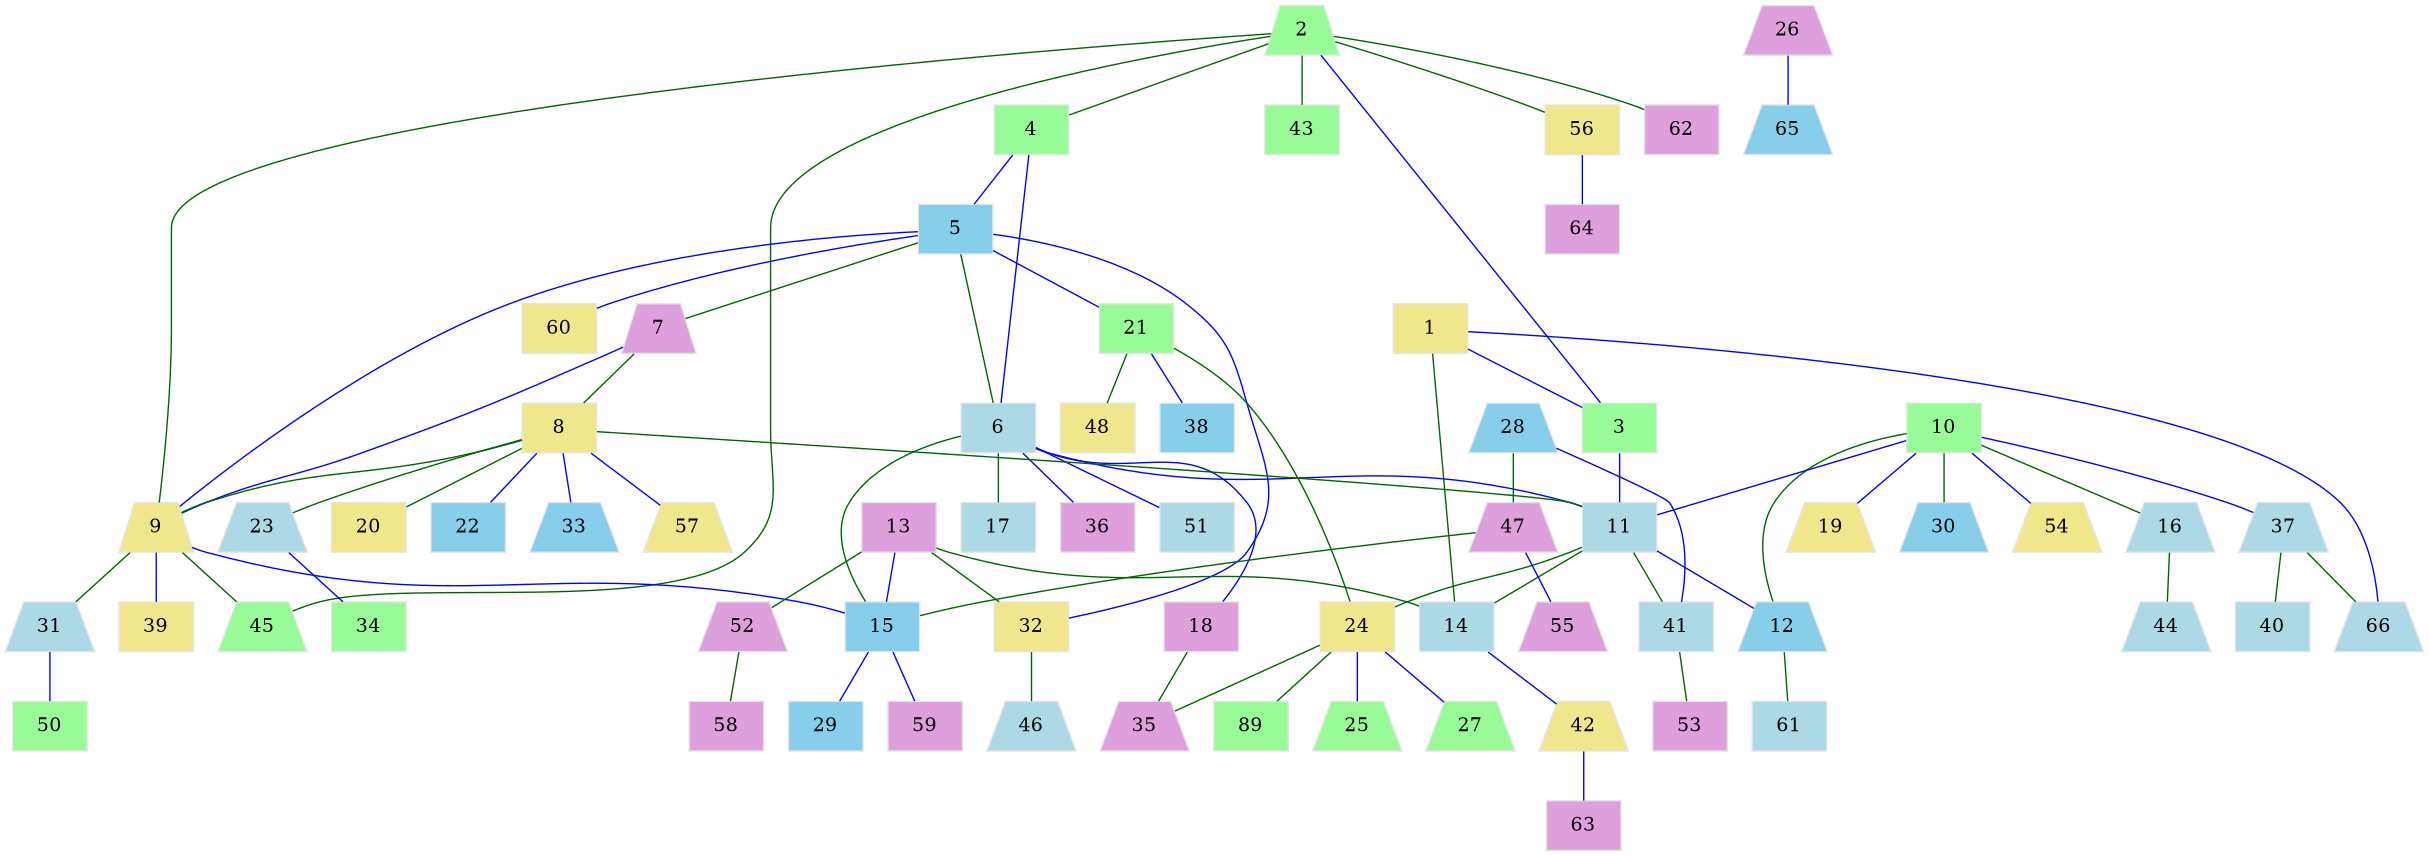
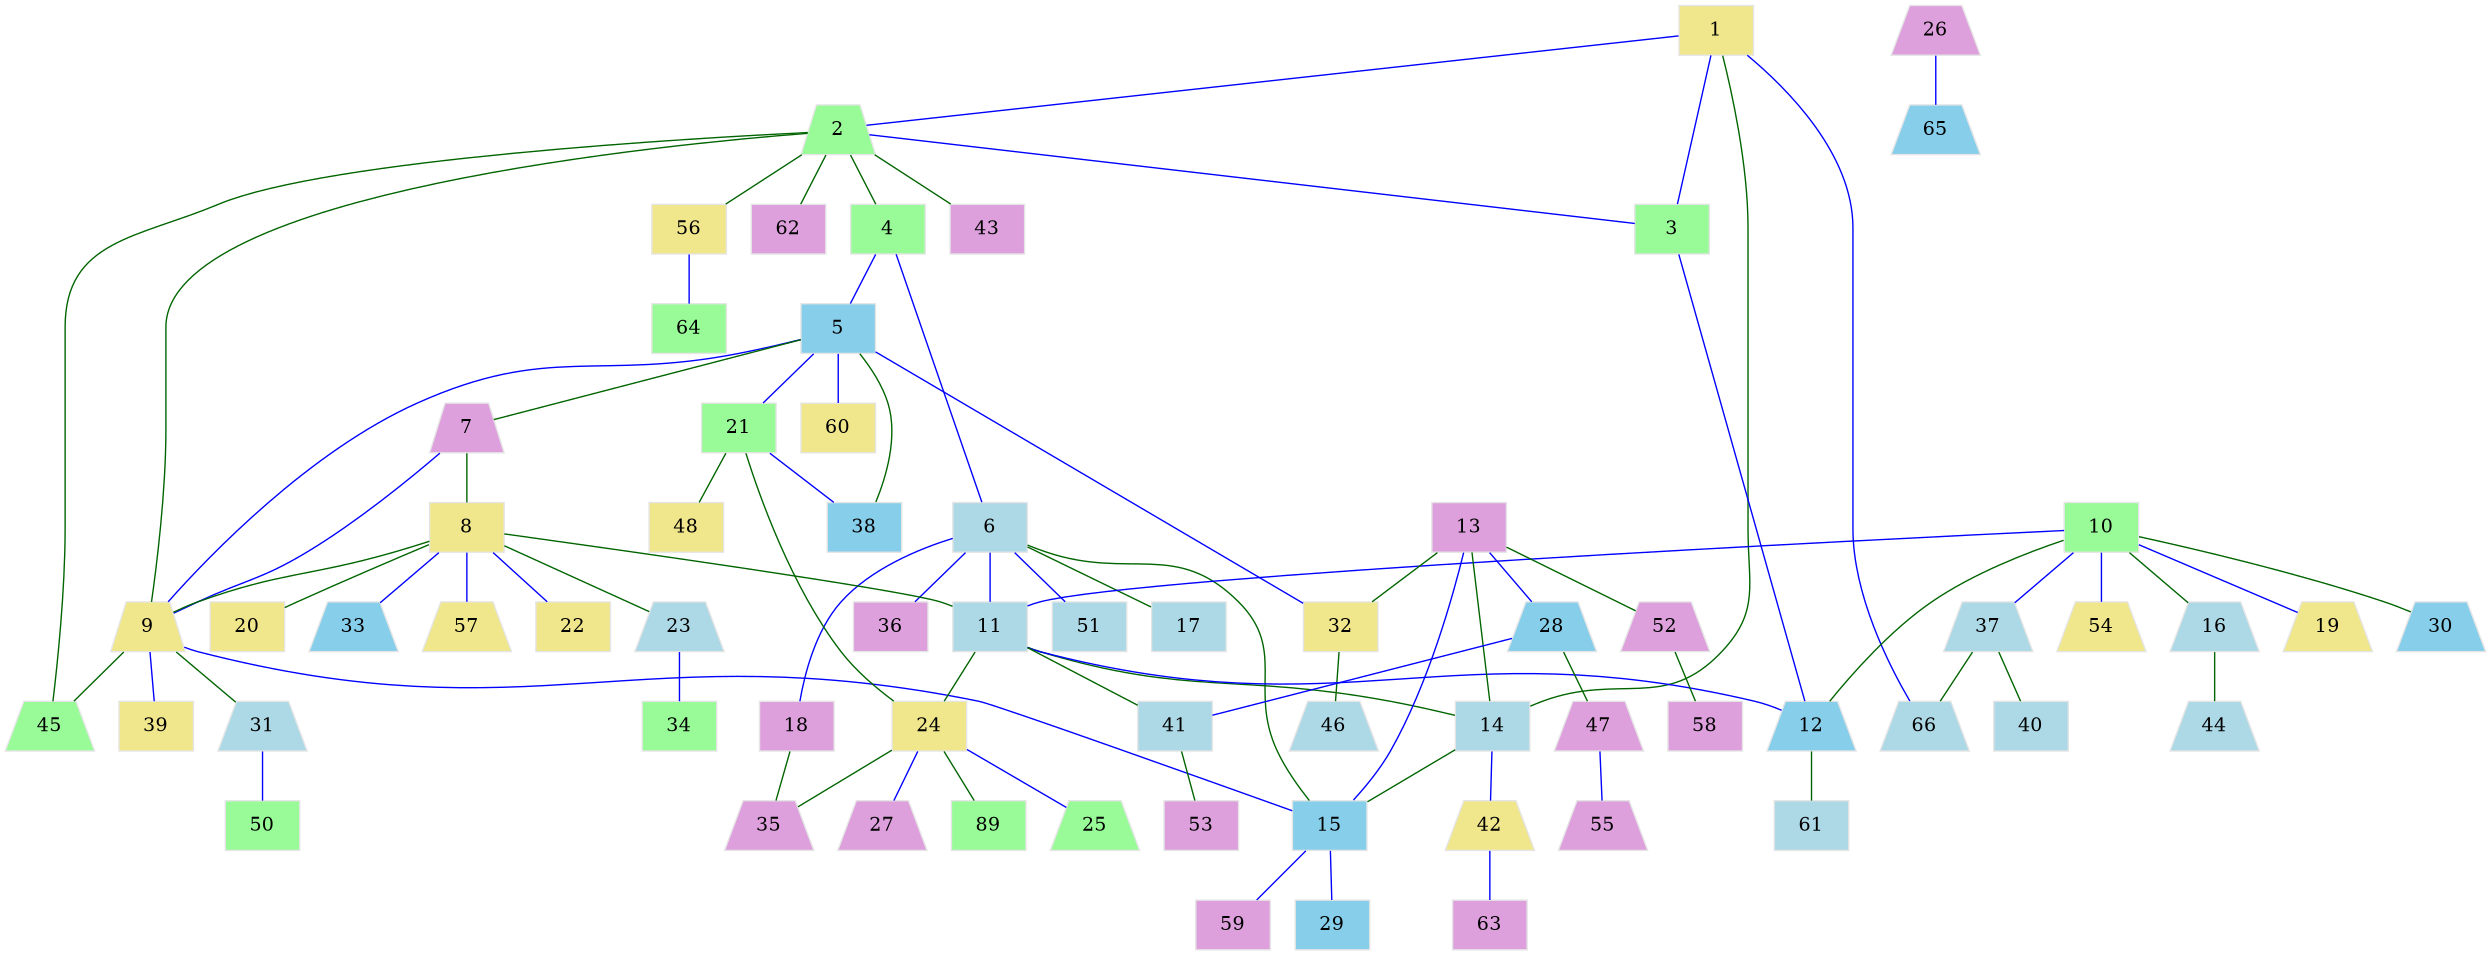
none -> (1273, 81)
(1302, 130) -> (987, 229)
(1582, 229) -> (689, 329)
(977, 329) -> (892, 425)
(1620, 486) -> (1739, 467)
(468, 527) -> (573, 627)
(1197, 567) -> (1411, 776)
none -> (1511, 577)
(1471, 726) -> (882, 826)
